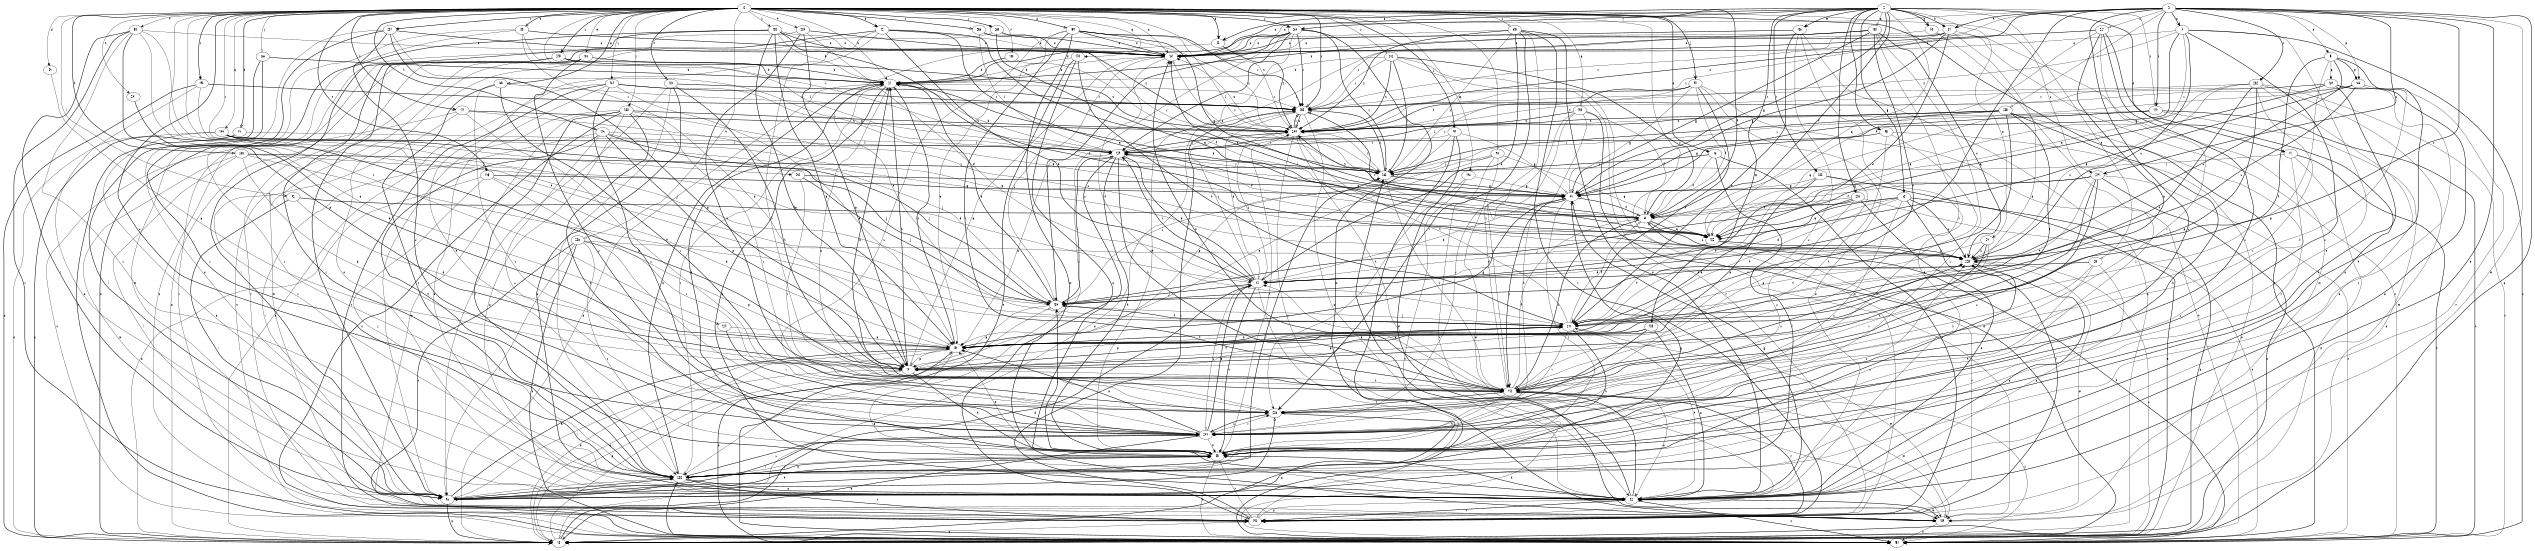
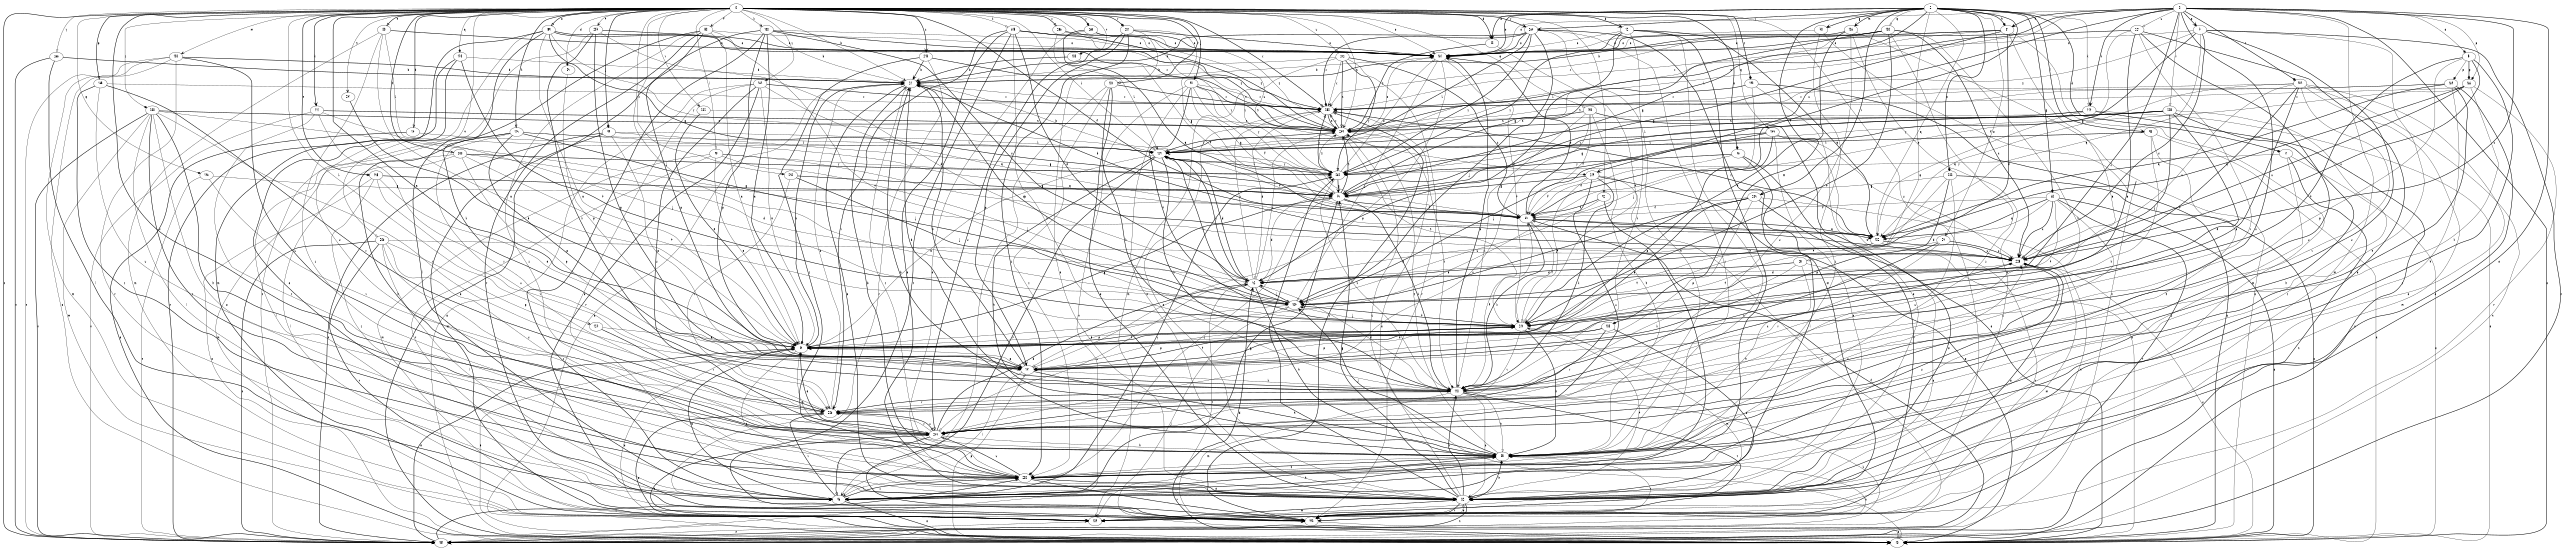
none -> (333, 108)
none -> (704, 110)
